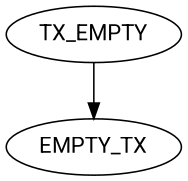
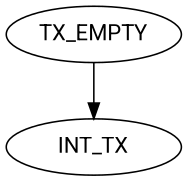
(94, 147) -> (94, 147)
